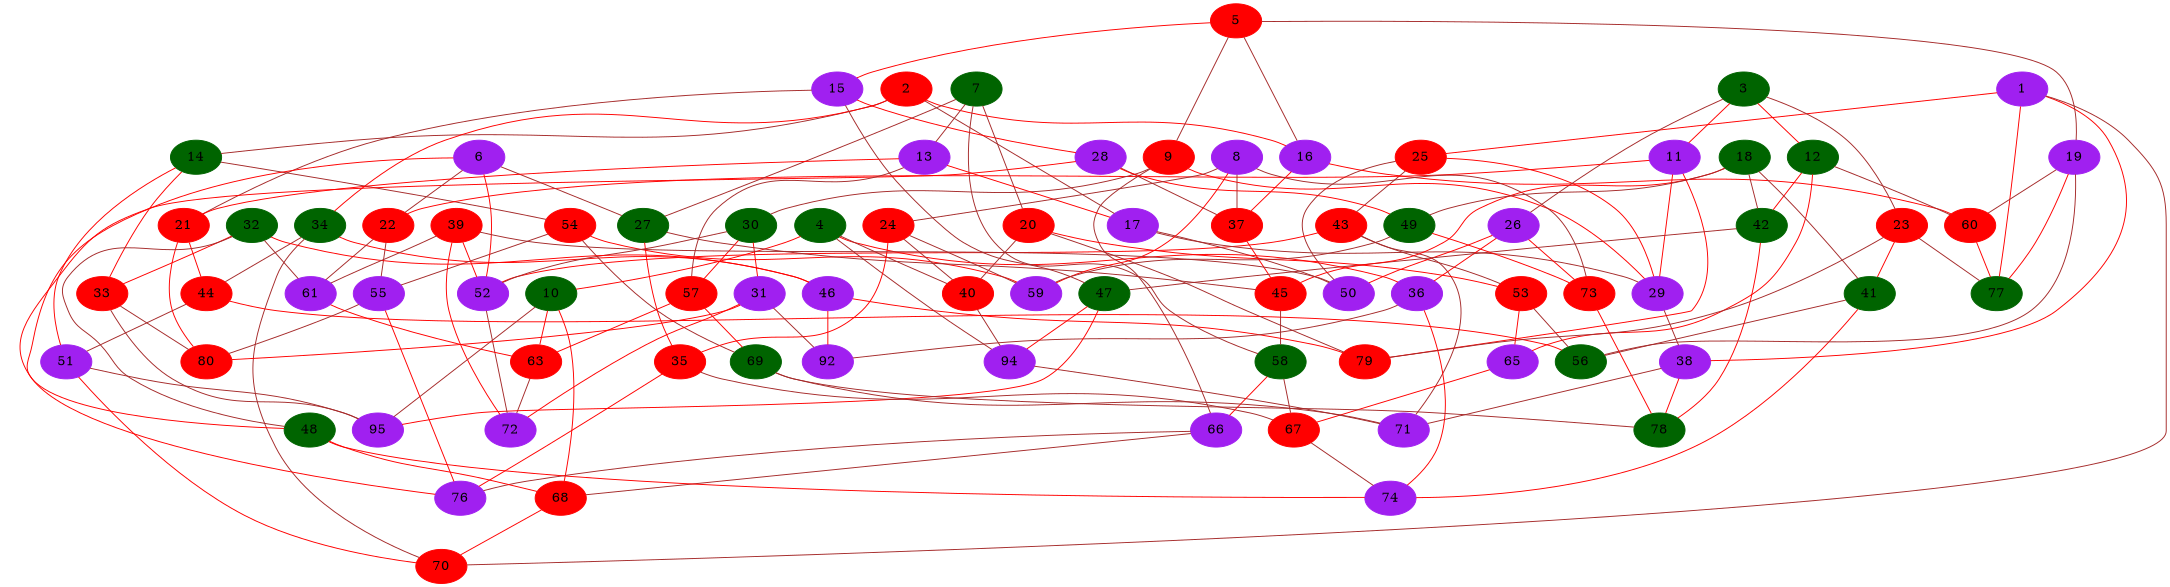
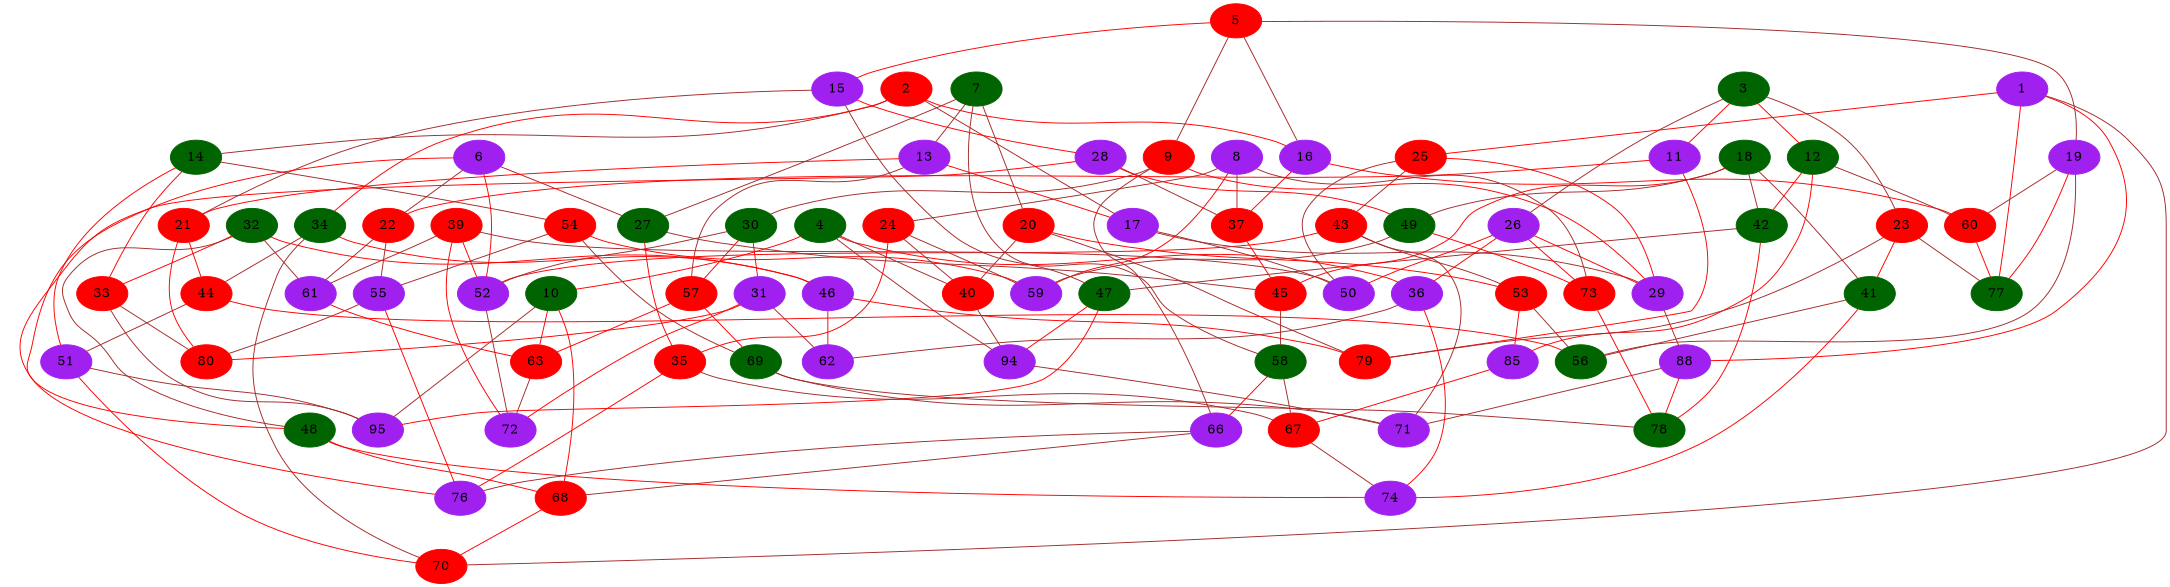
(1666, 225) -> (1588, 260)
(828, 362) -> (828, 362)
(1513, 362) -> (1513, 362)
(1685, 362) -> (1685, 362)
